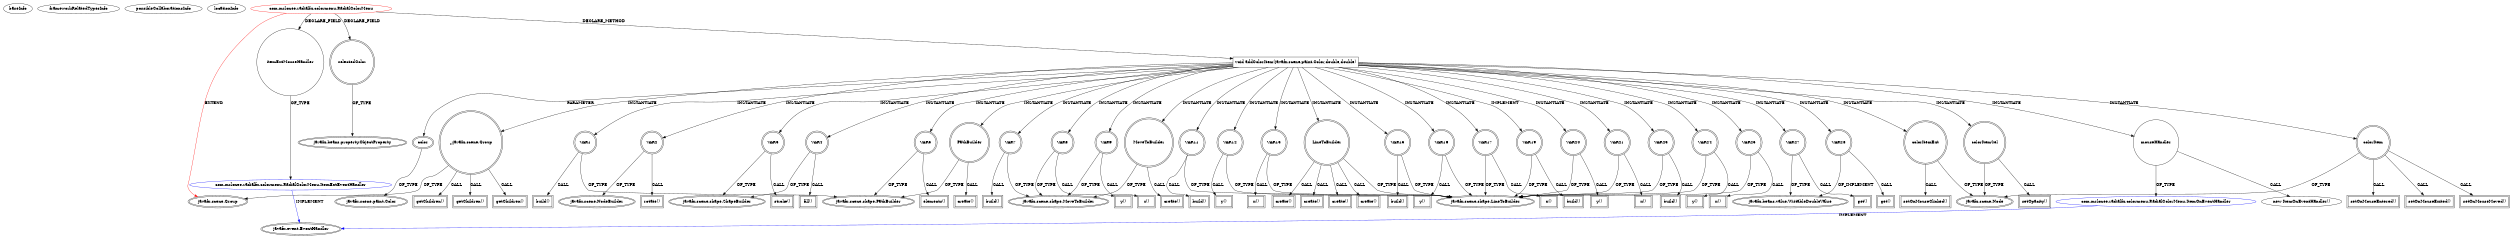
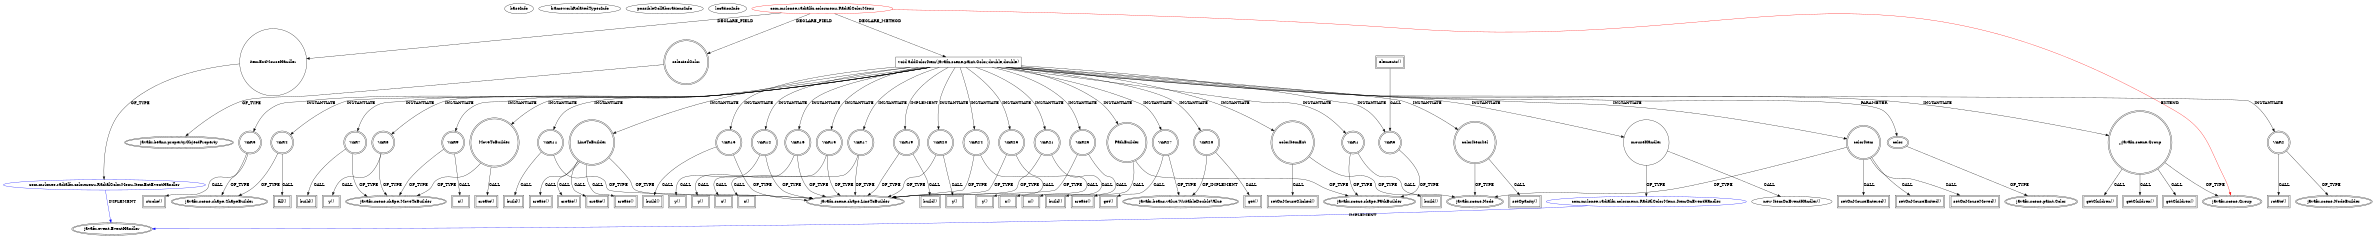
(923, 174) -> (1390, 101)
